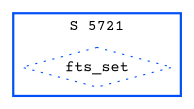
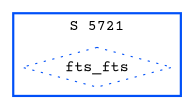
(97, 67) -> (97, 67)
